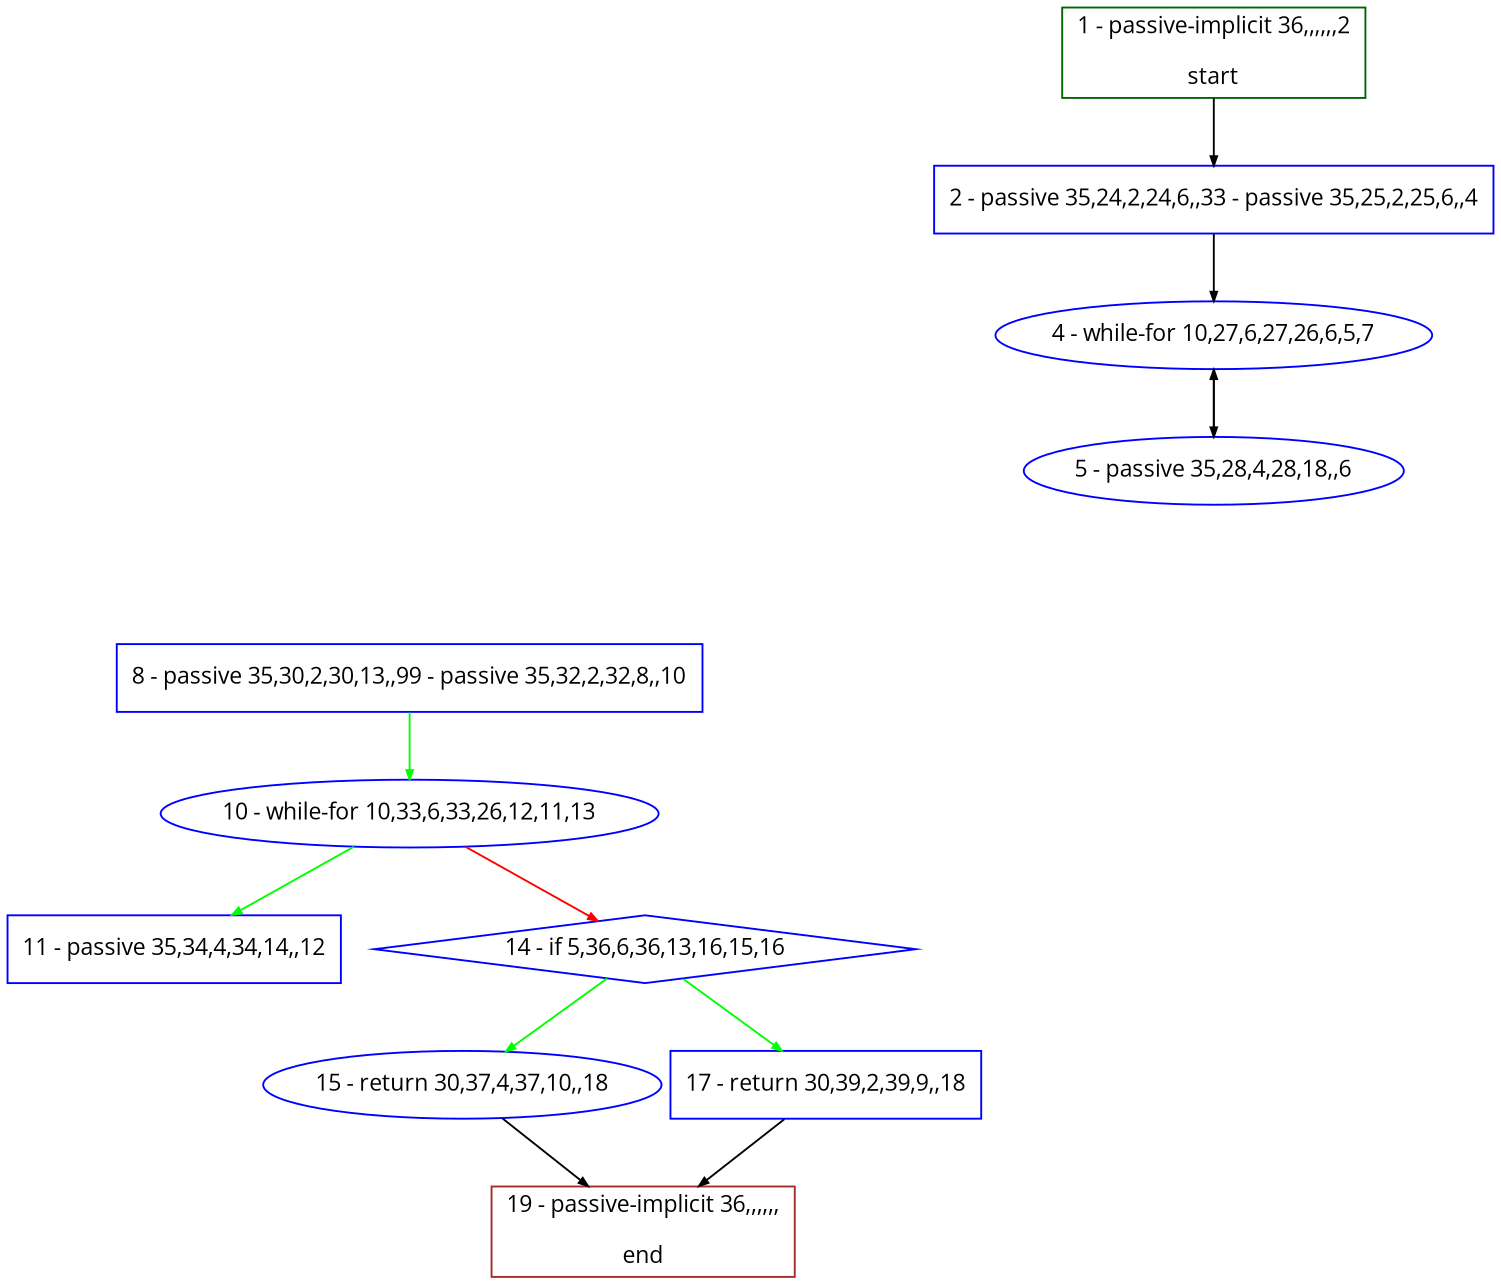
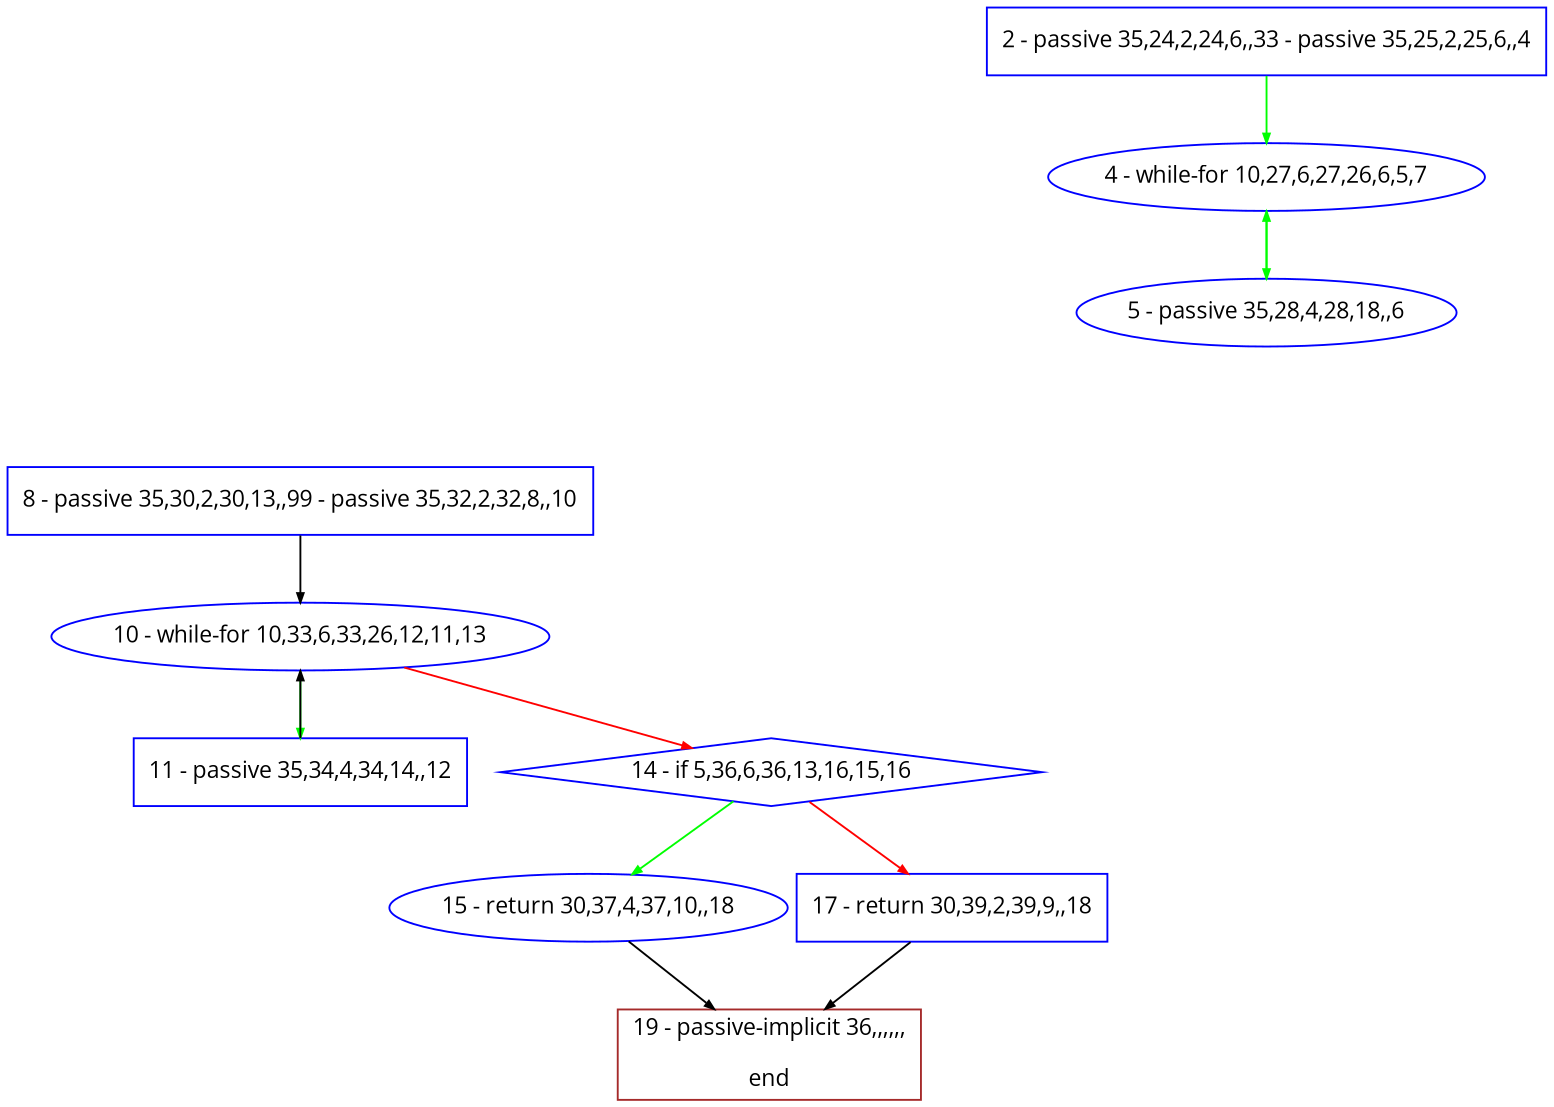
(1214, 53) -> none
(1214, 263) -> (1267, 105)
(1214, 399) -> (1267, 240)
(1214, 408) -> (1267, 250)
none -> (300, 709)
(410, 741) -> (300, 564)
(729, 1012) -> (855, 835)
